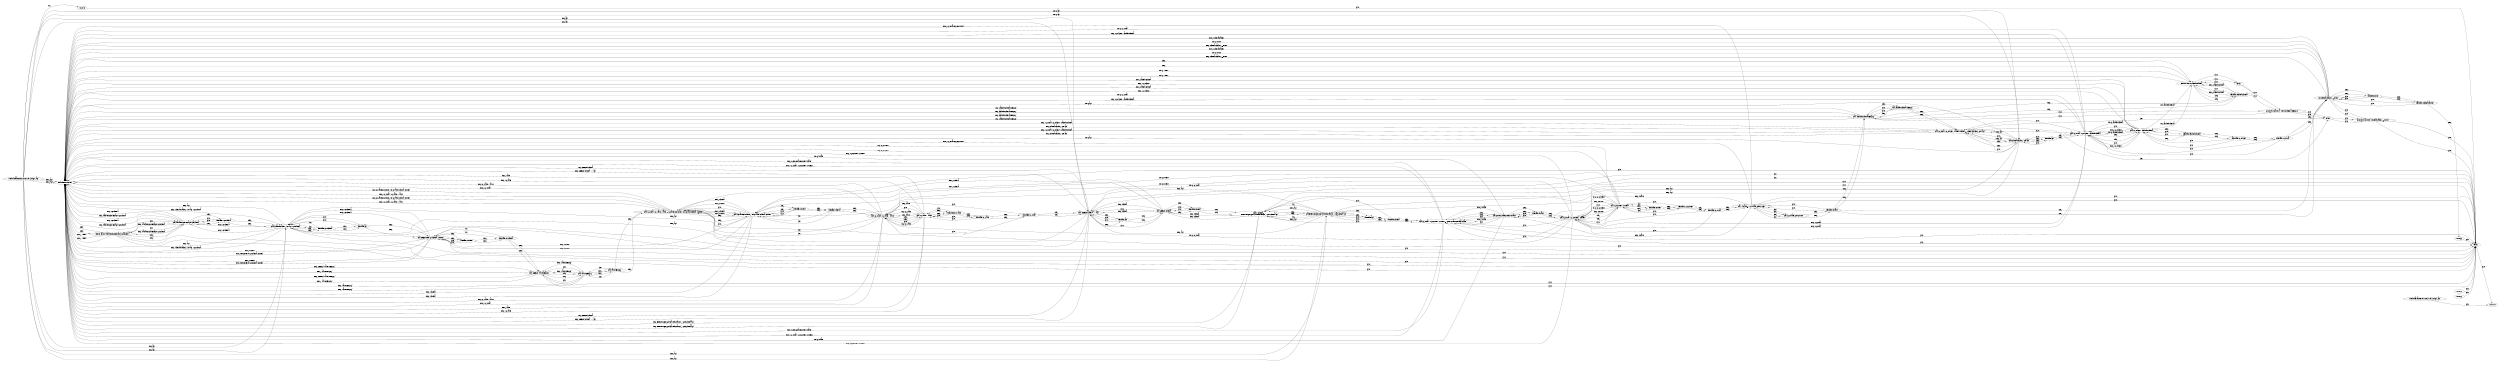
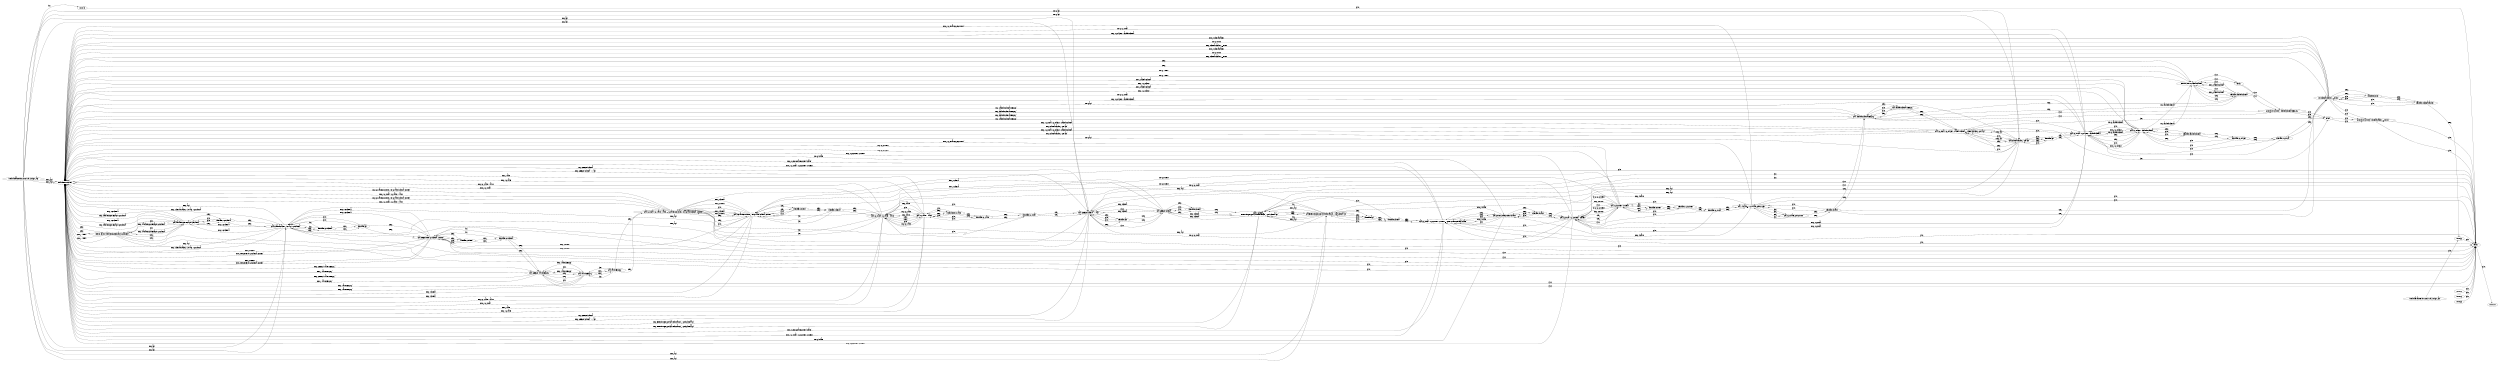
(2283, 111) -> (2283, 111)
none -> (2459, 302)
(2459, 305) -> (2442, 269)
